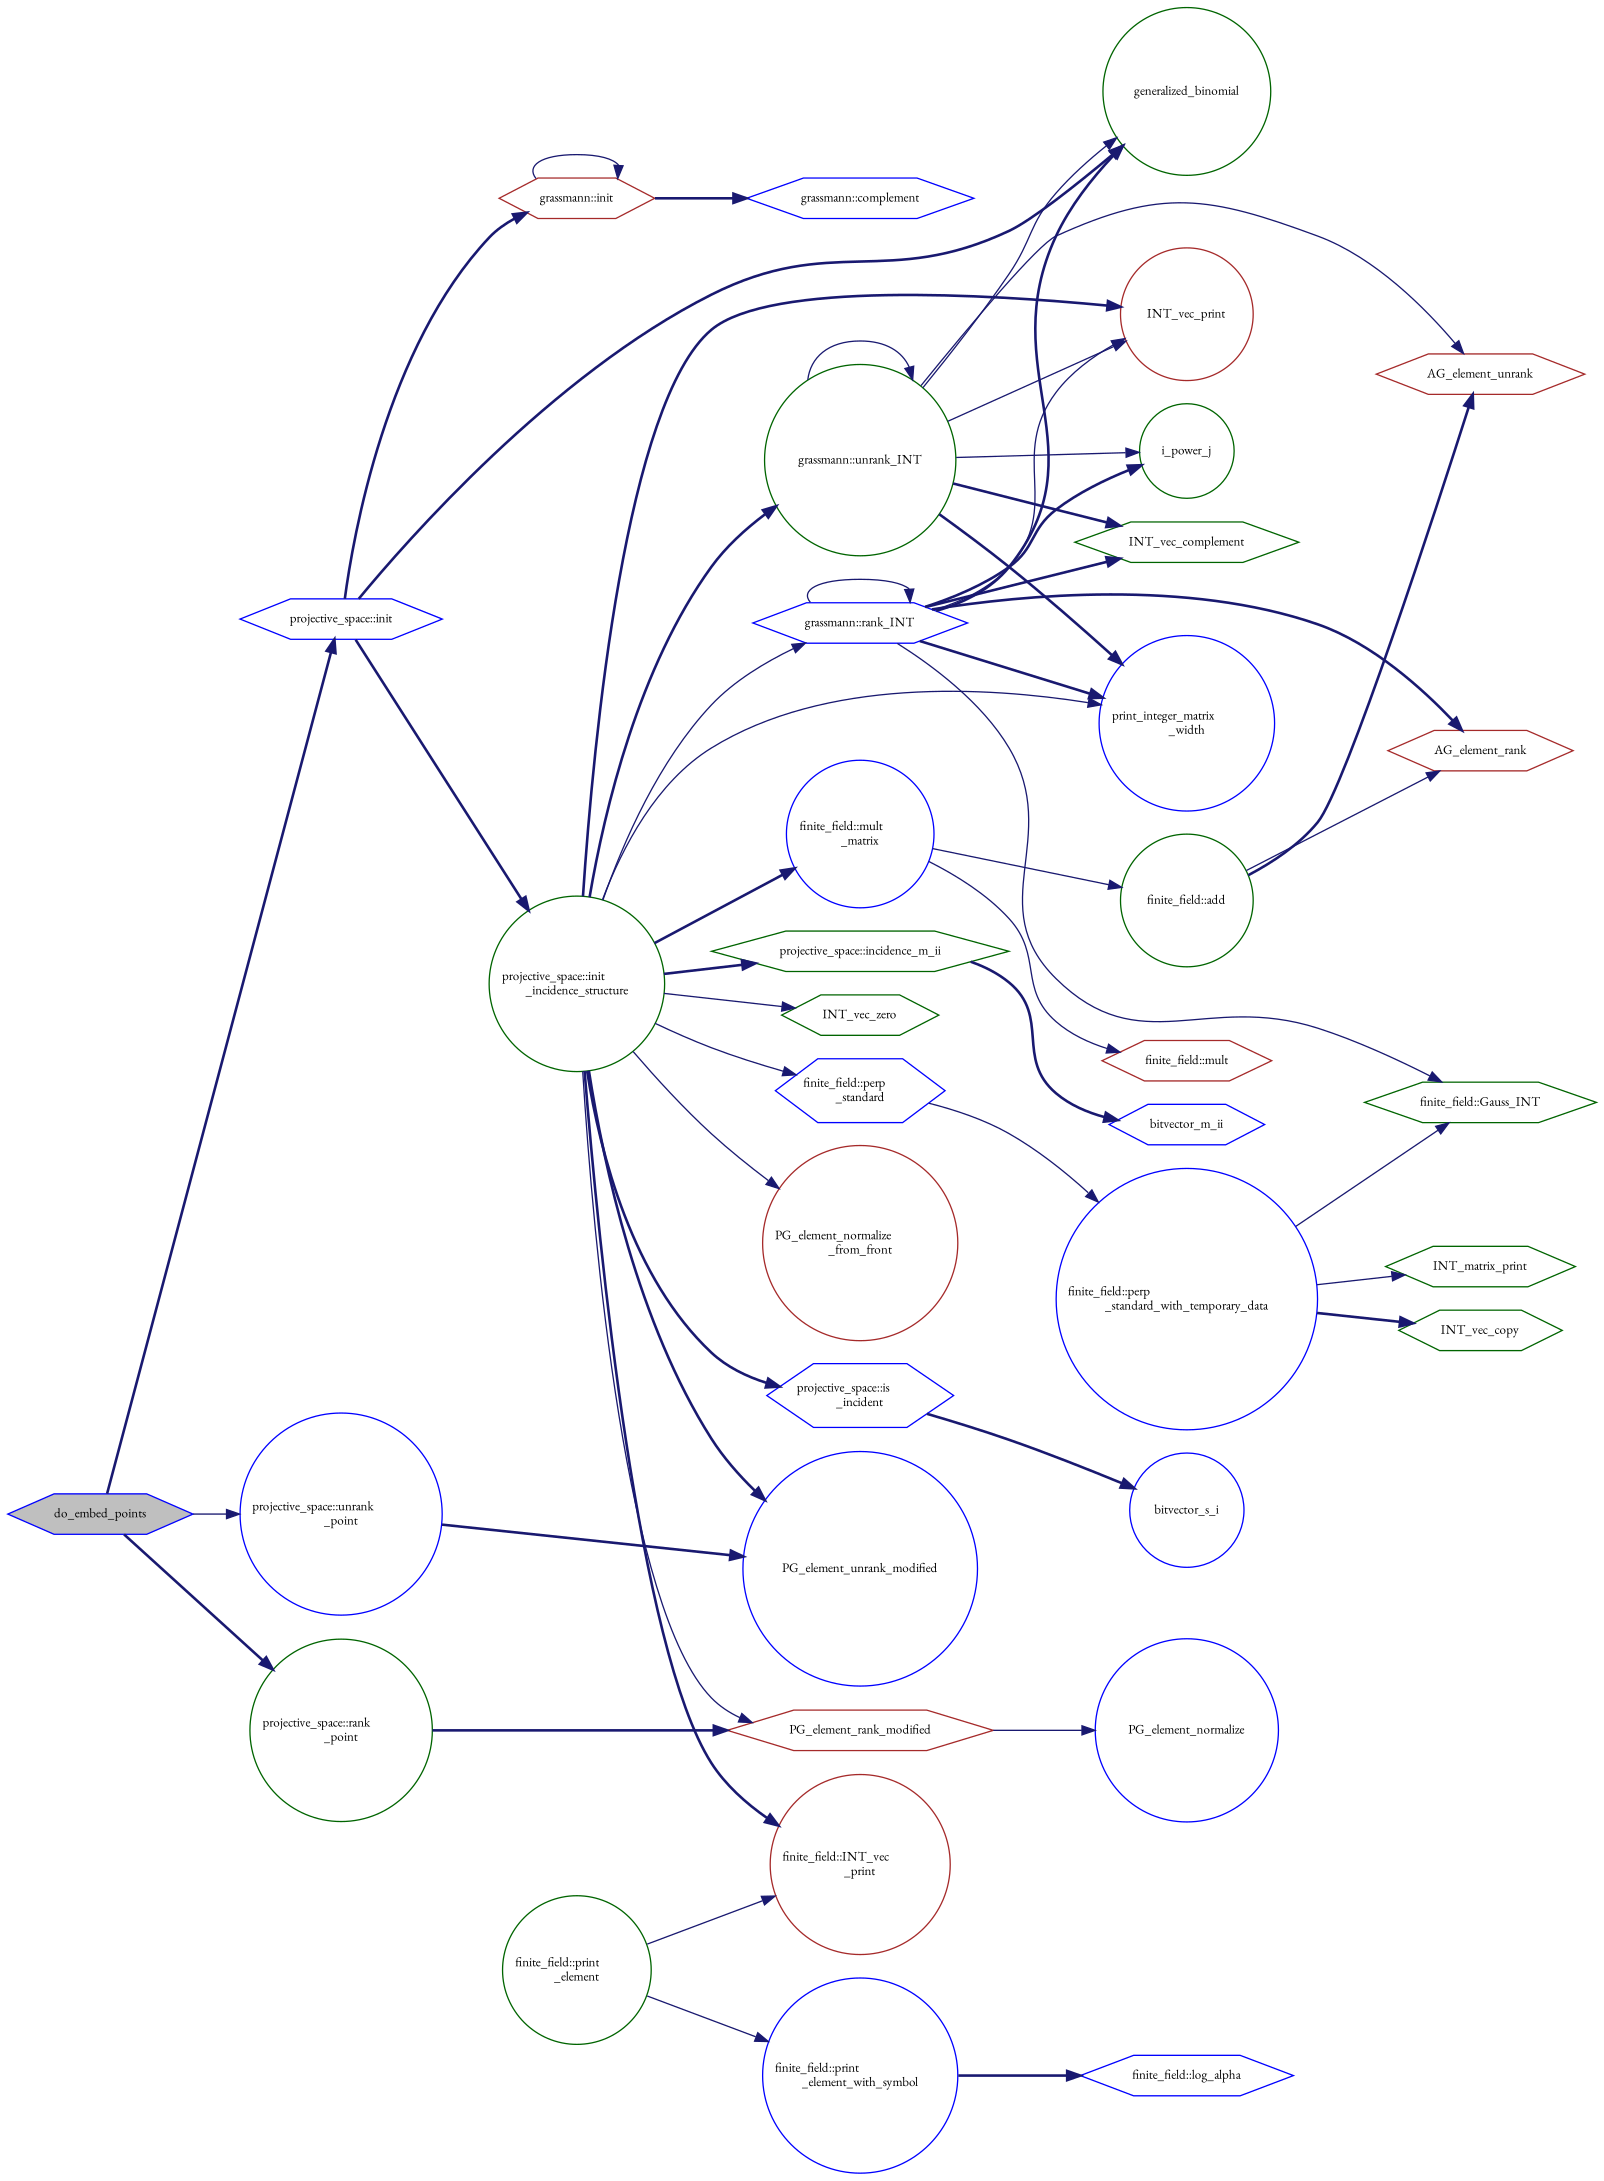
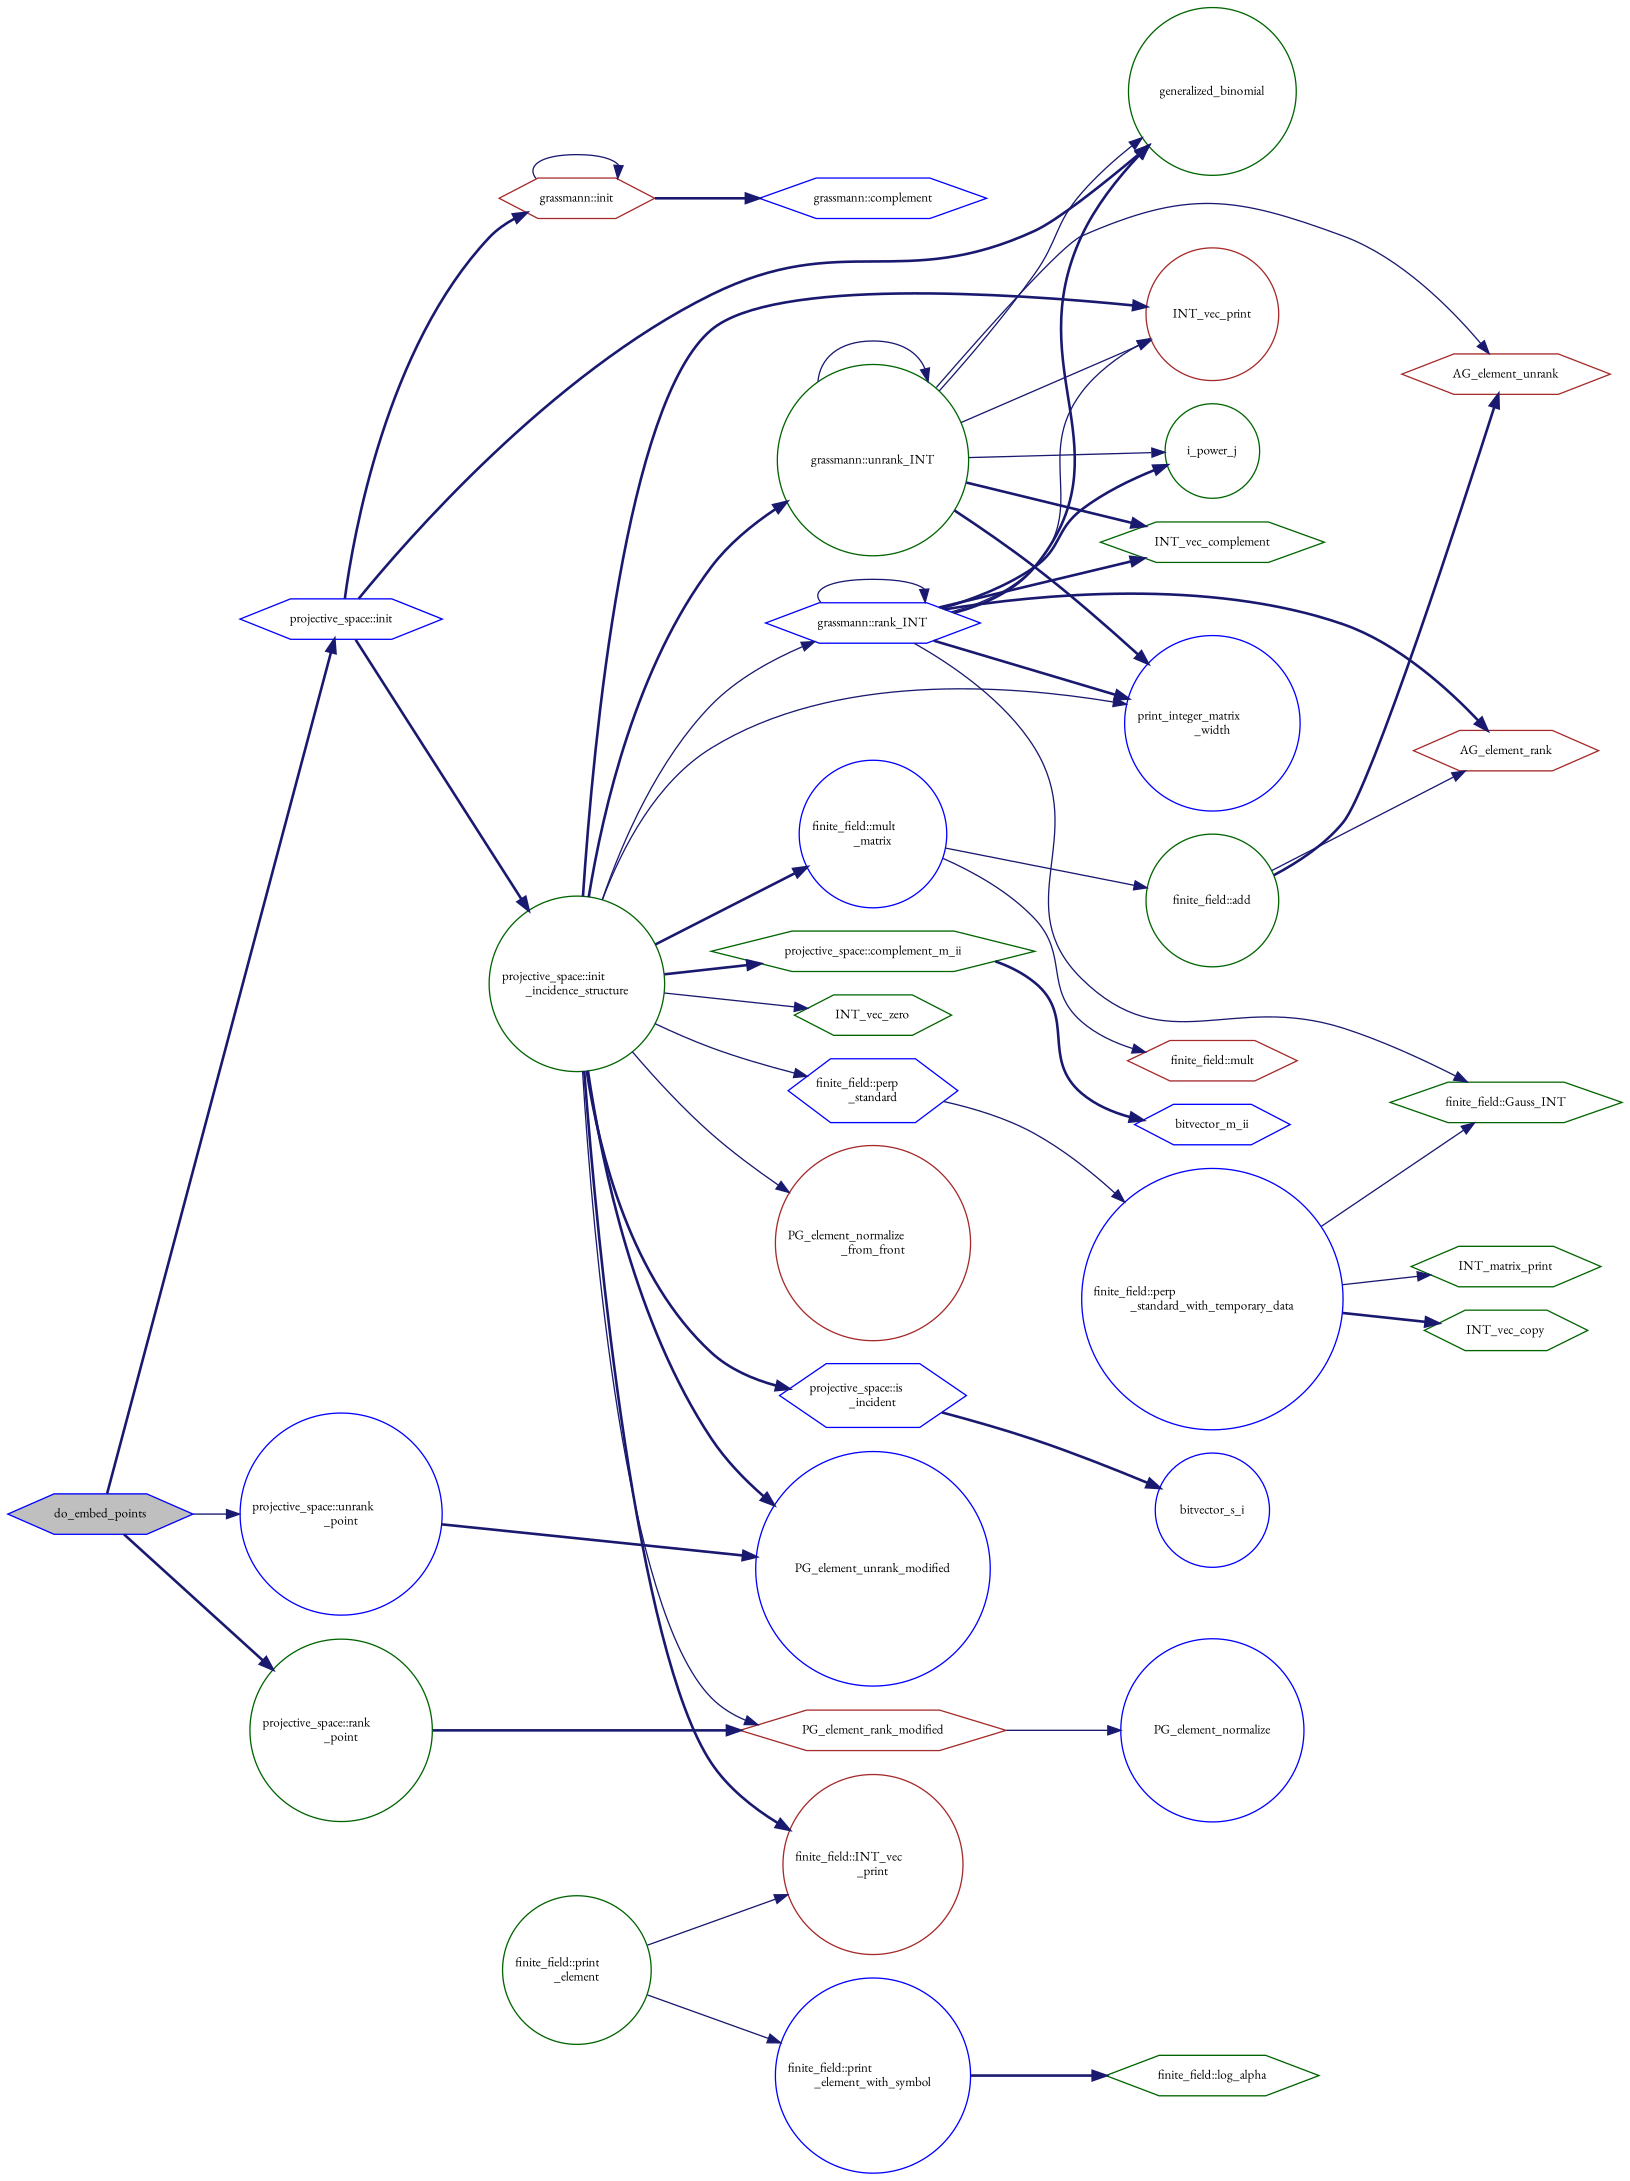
(860, 951) -> (873, 951)
(1187, 2076) -> (1212, 2076)
